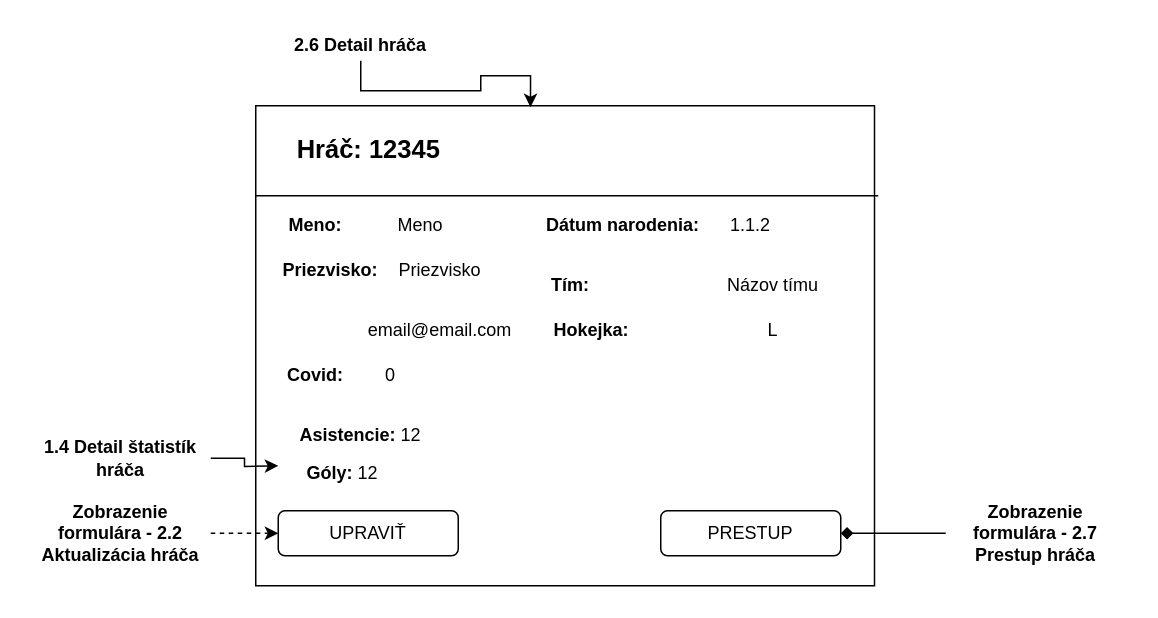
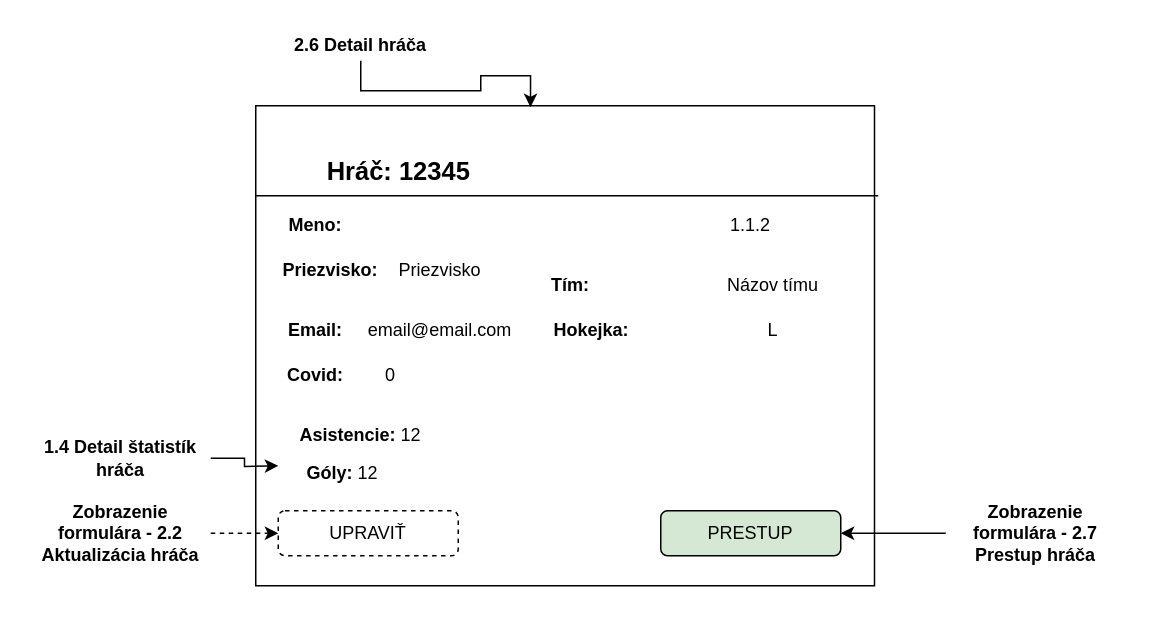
(368, 151) -> (398, 173)
(421, 226) -> none
(623, 226) -> none
none -> (316, 331)
(368, 533) -> (368, 533)
(751, 533) -> (751, 533)
(853, 533) -> (852, 533)
